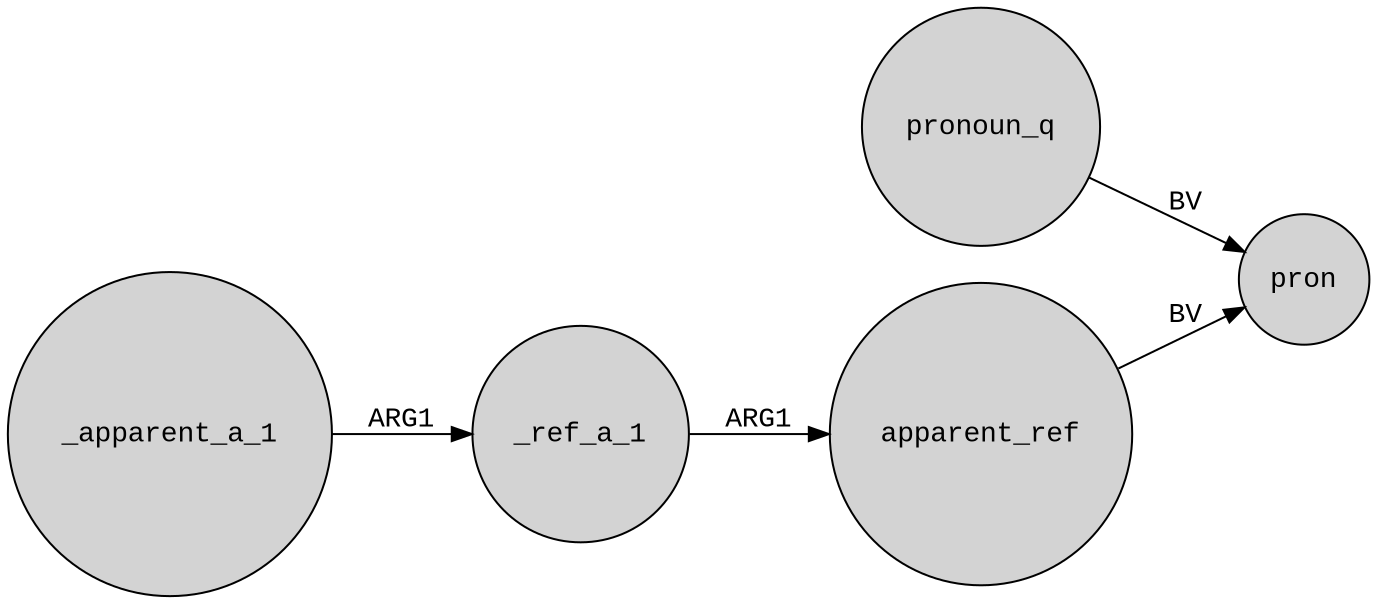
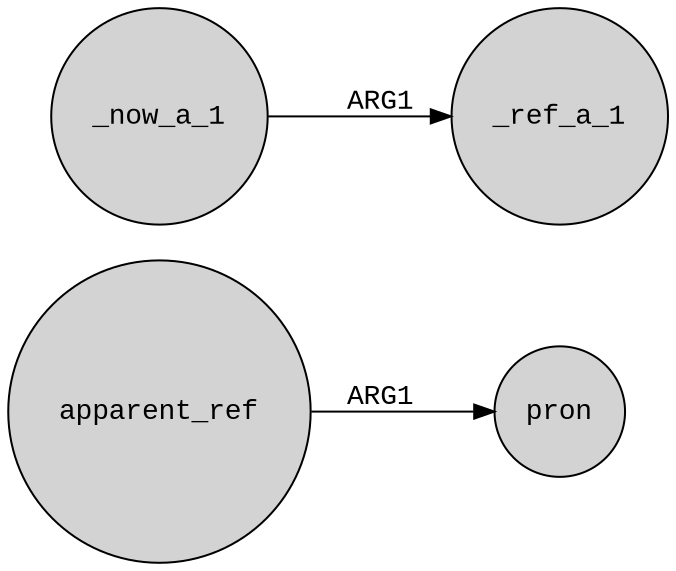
(981, 127) -> none
(1186, 315) -> (381, 397)
(170, 434) -> (159, 116)
(749, 434) -> none
